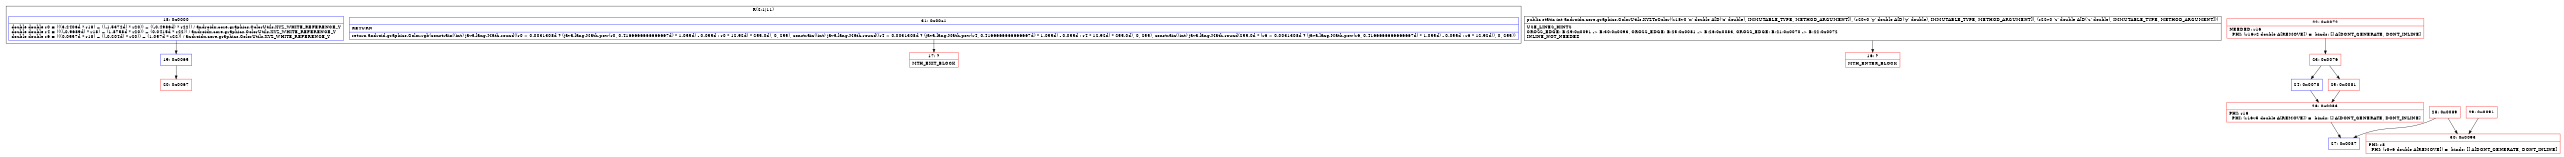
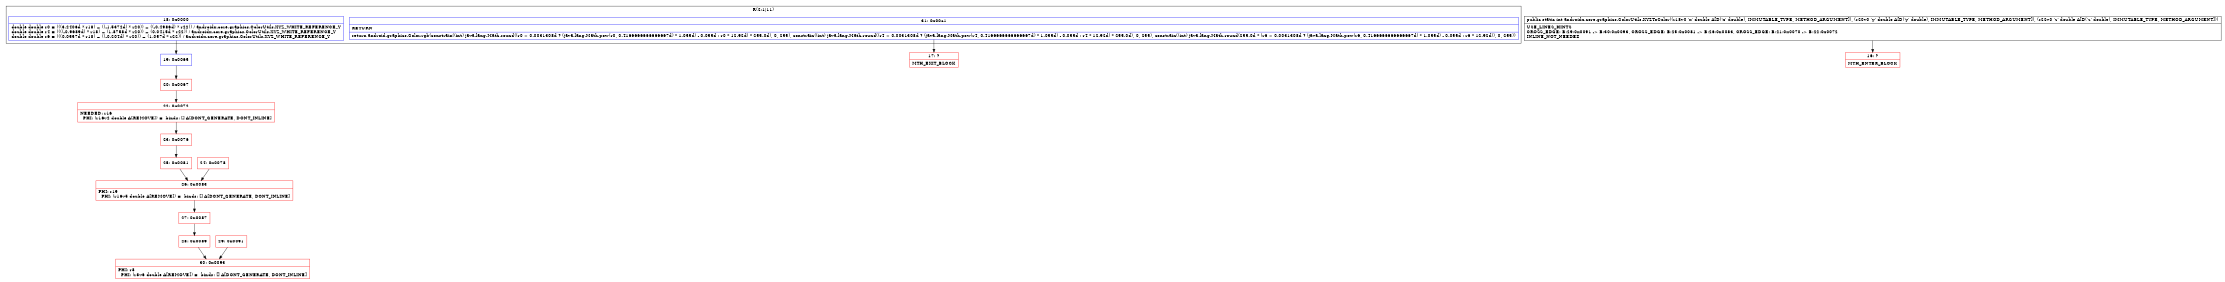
(2317, 71) -> none
(2307, 85) -> (213, 163)
none -> (176, 95)
(2240, 113) -> (109, 192)
(2396, 128) -> (194, 228)
(2344, 144) -> (194, 218)
